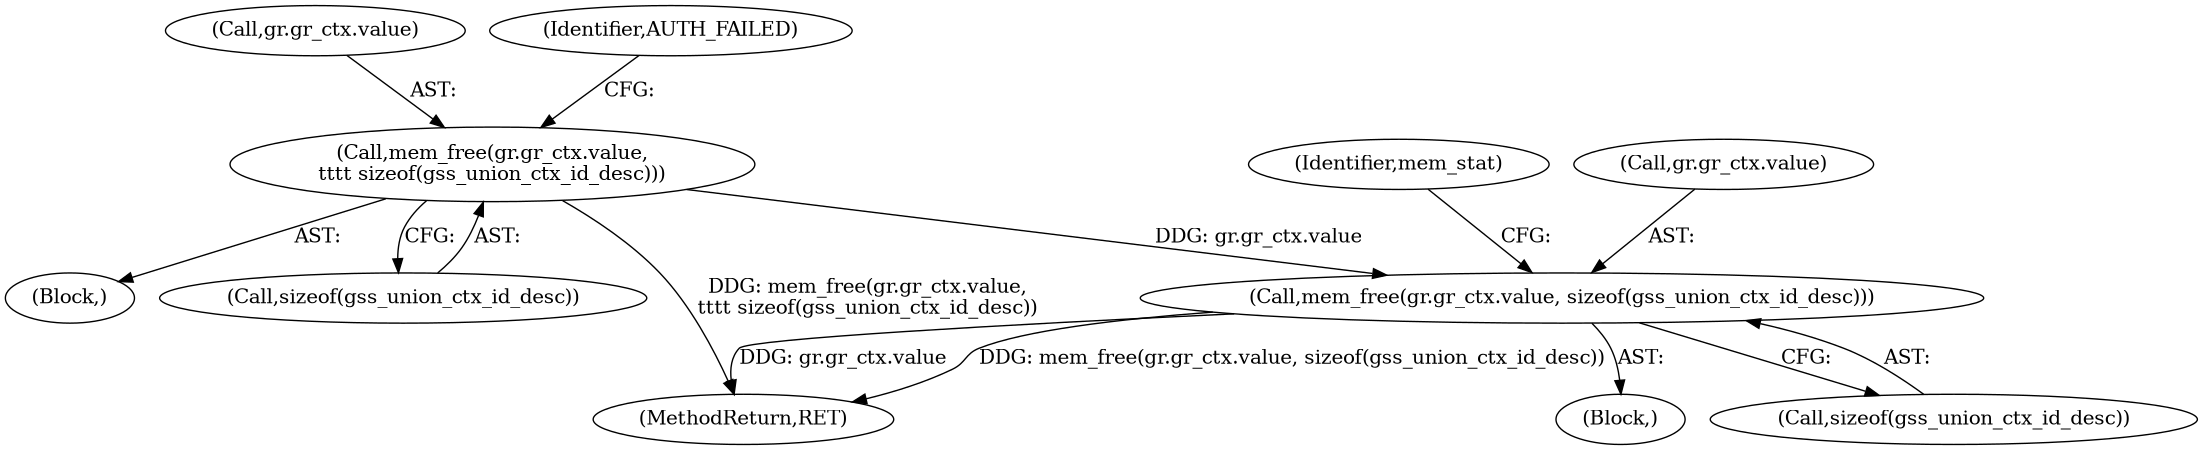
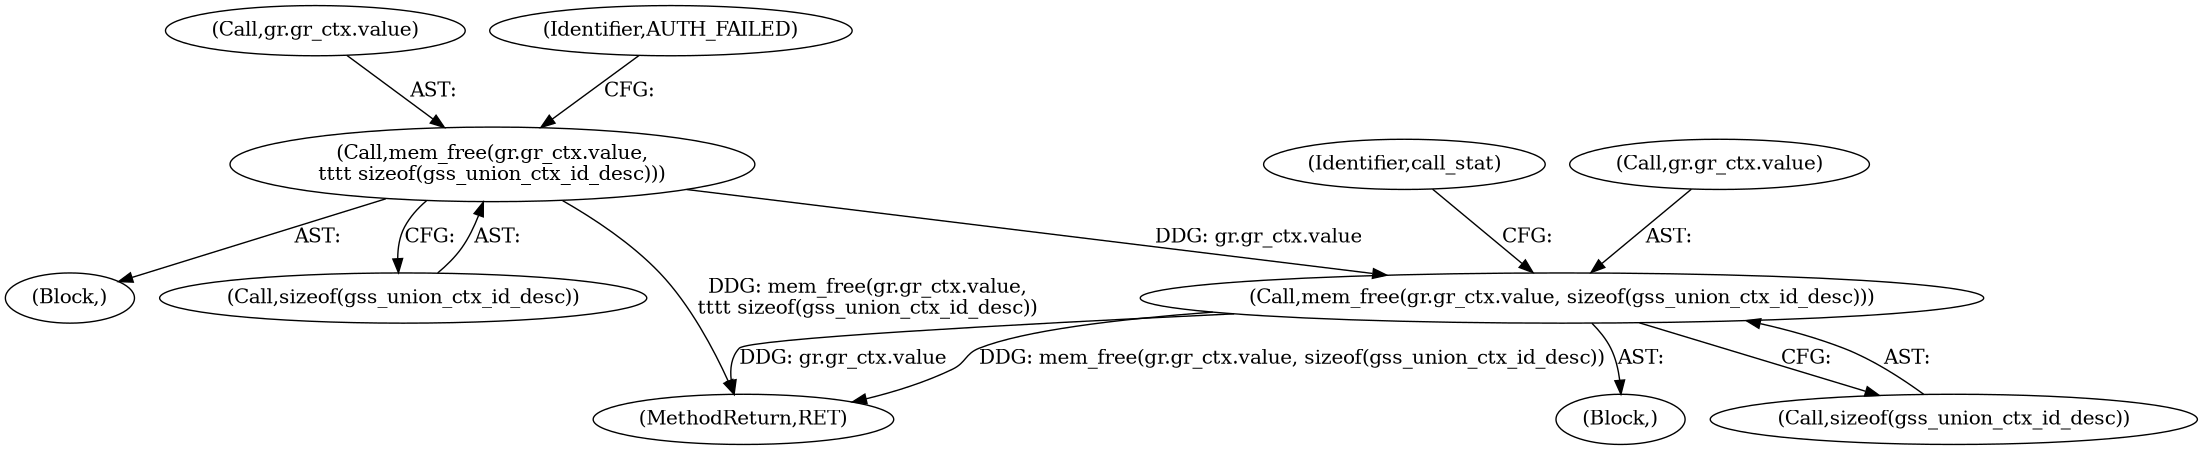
(1399, 164) -> (1404, 164)
